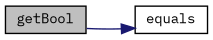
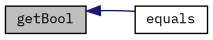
(104, 29) -> (118, 11)
